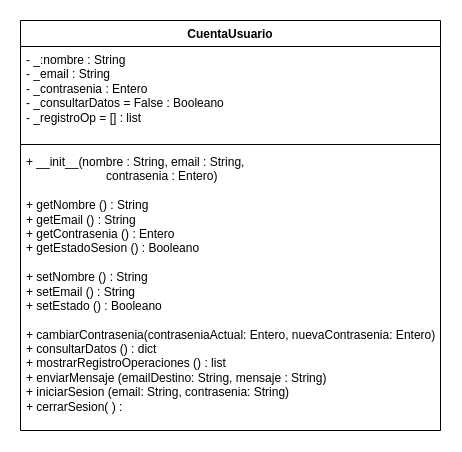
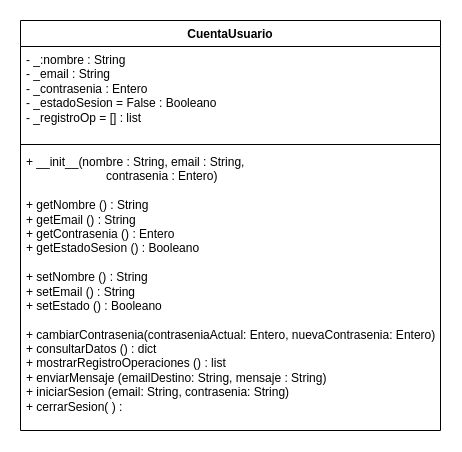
(133, 90) -> (127, 90)
